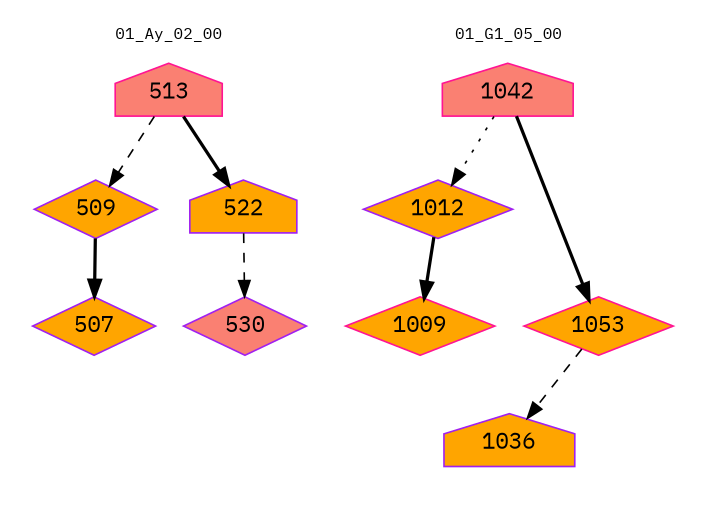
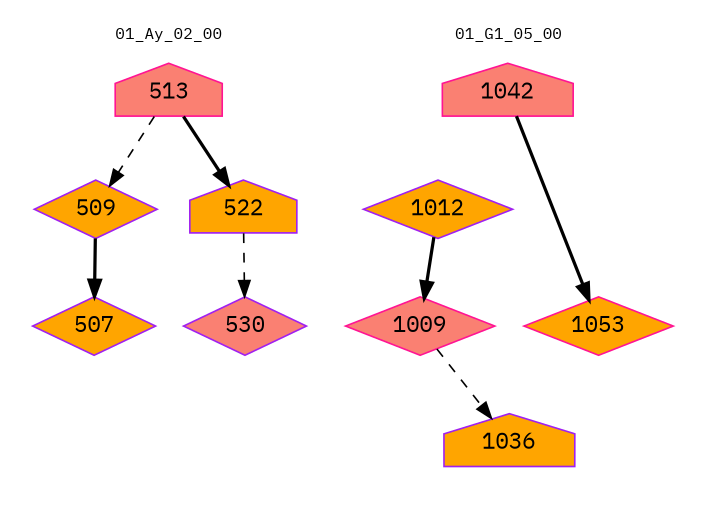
(477, 144) -> none
(420, 326) -> (420, 326)
(560, 377) -> (459, 377)
